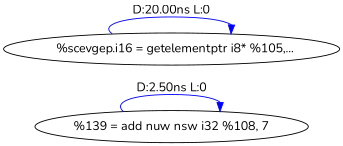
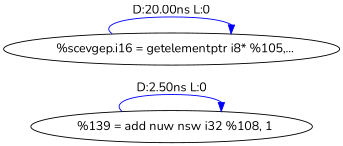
(172, 127) -> (172, 127)
